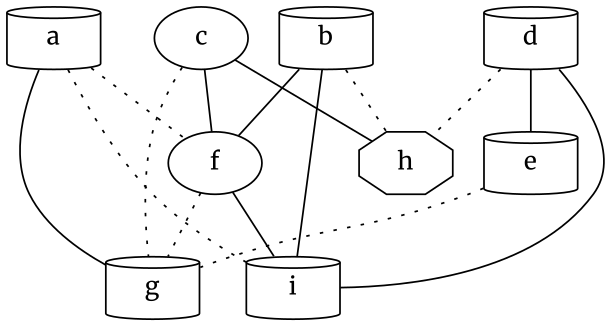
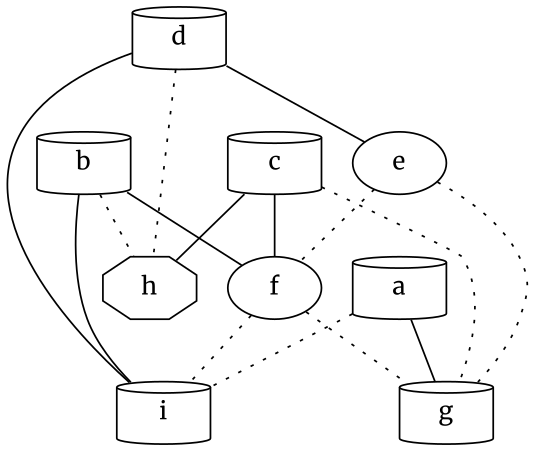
(201, 38) -> (275, 163)
(138, 103) -> (337, 225)
(531, 163) -> (400, 163)
(253, 224) -> (221, 349)
